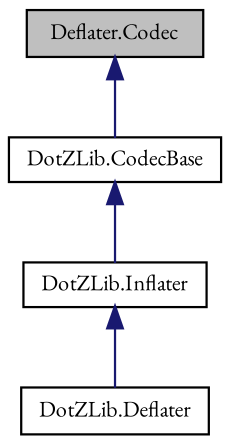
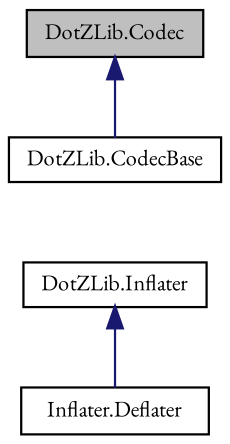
(115, 34) -> (115, 34)
(115, 234) -> none
(115, 411) -> (115, 411)
